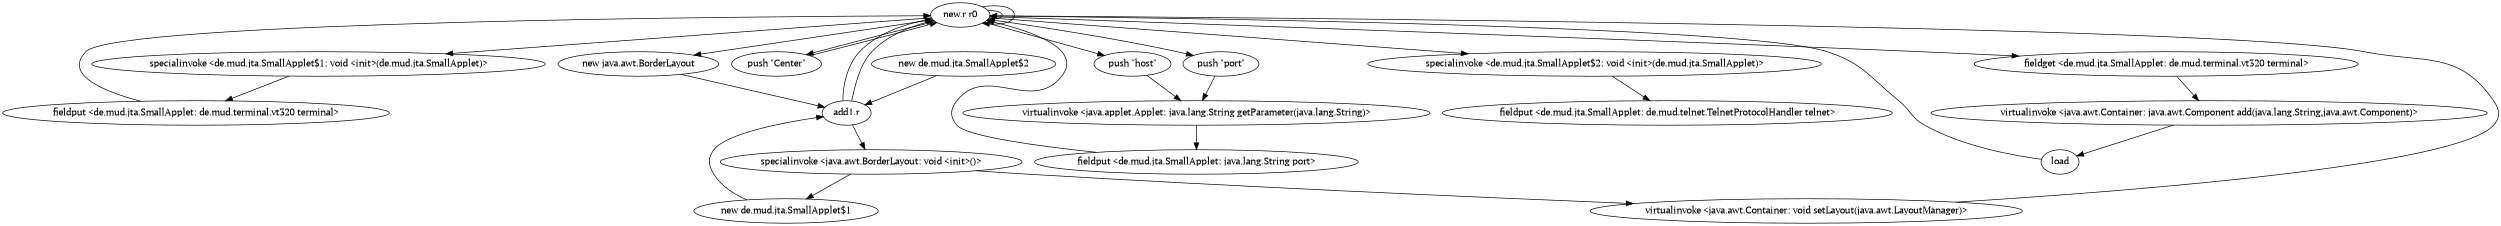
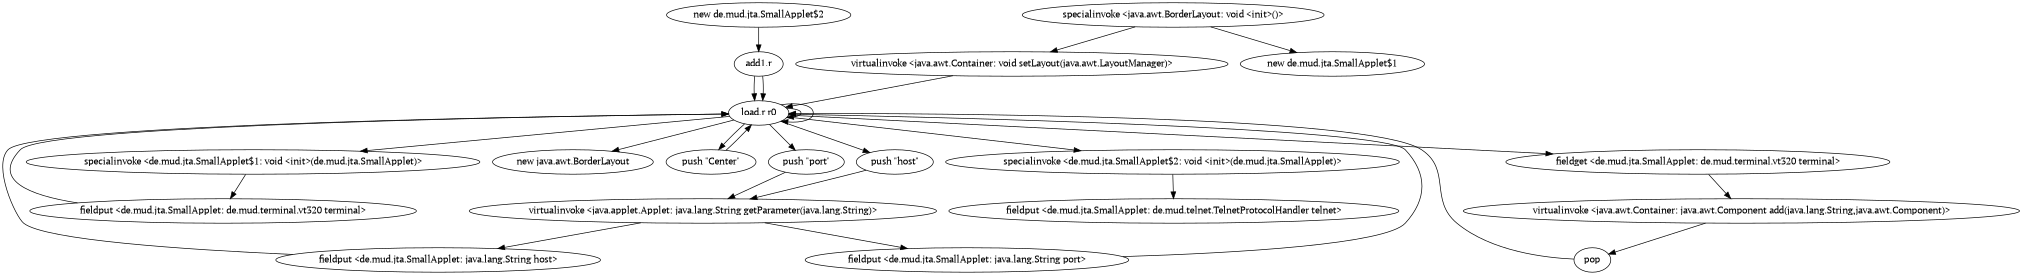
(960, 15) -> (759, 113)
(750, 90) -> none
(857, 134) -> none
(730, 139) -> none
(2060, 162) -> (1592, 260)
none -> (438, 260)
